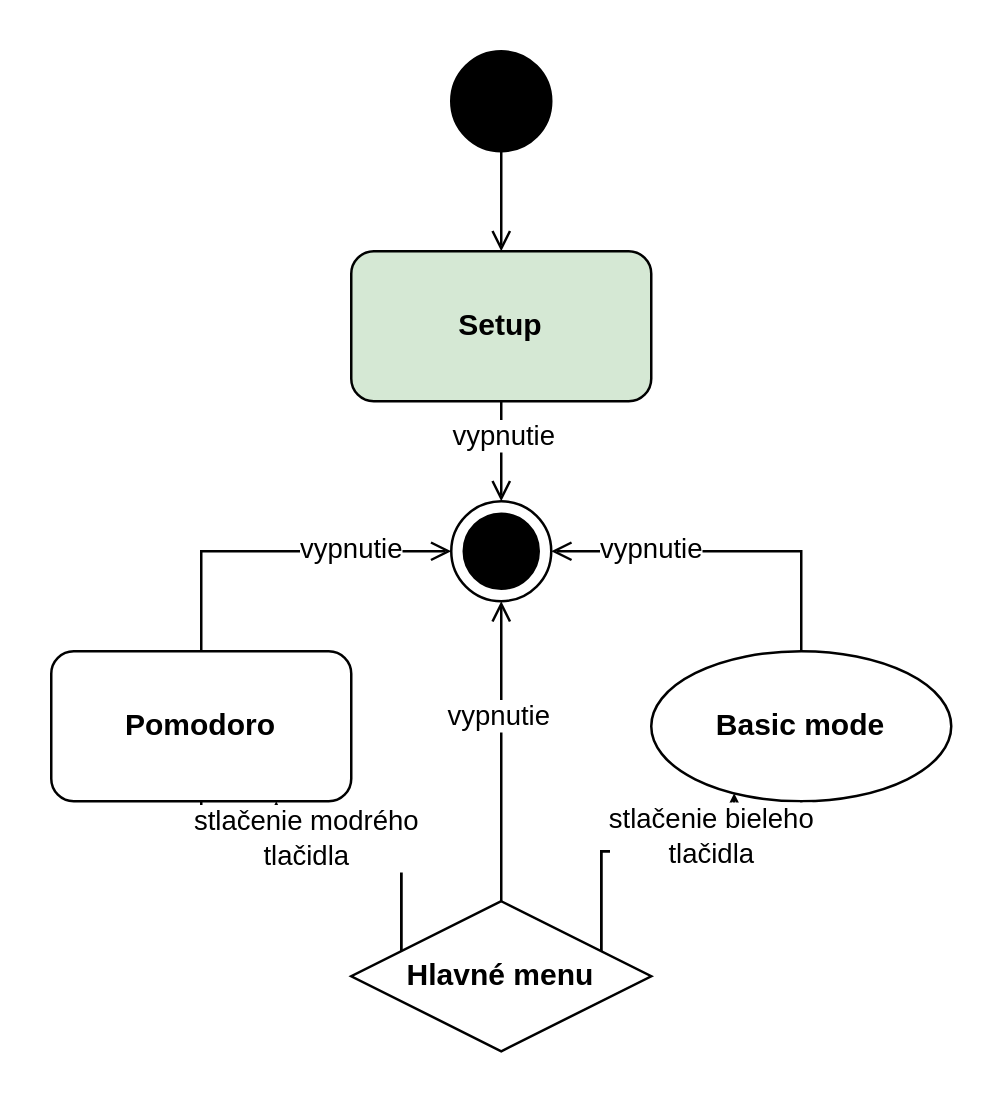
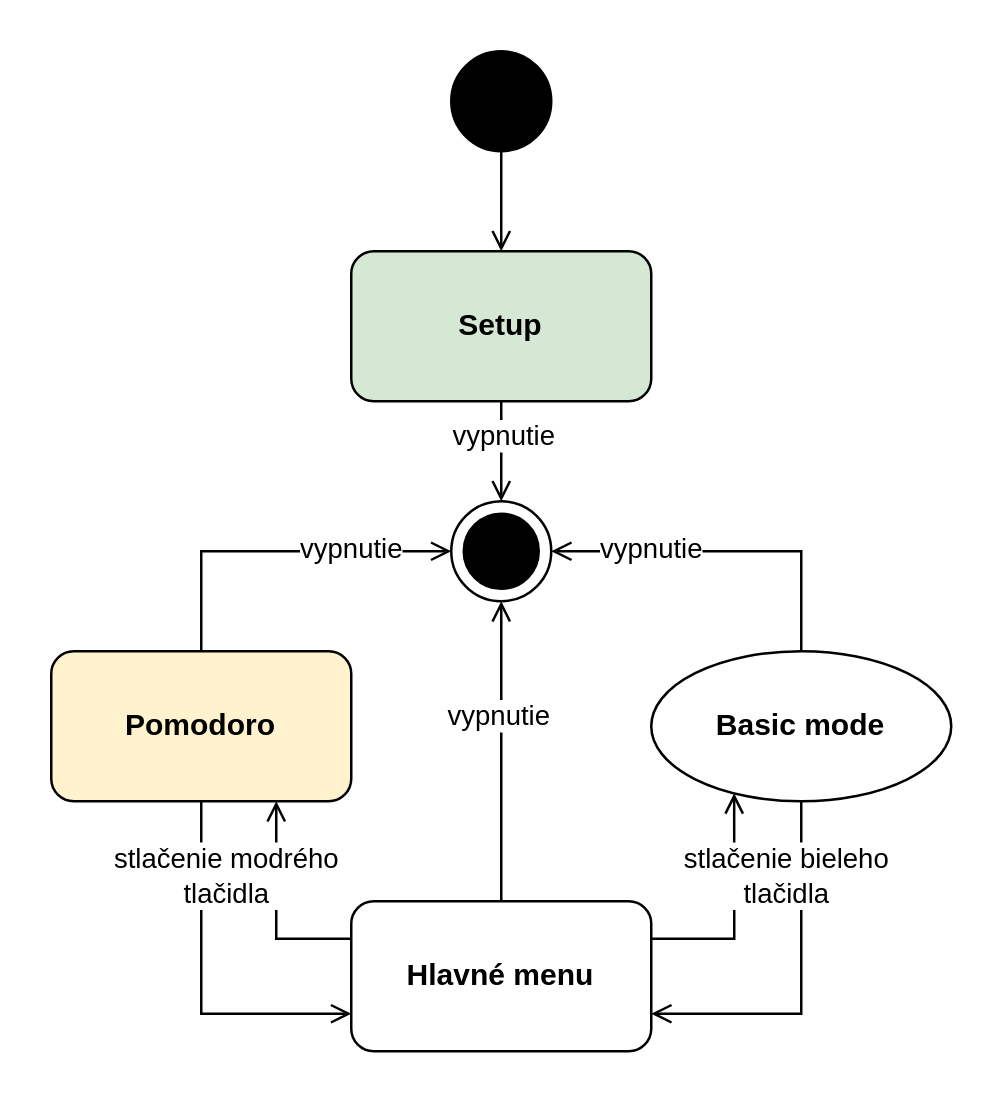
(201, 726) -> (201, 726)
(501, 976) -> (501, 976)
